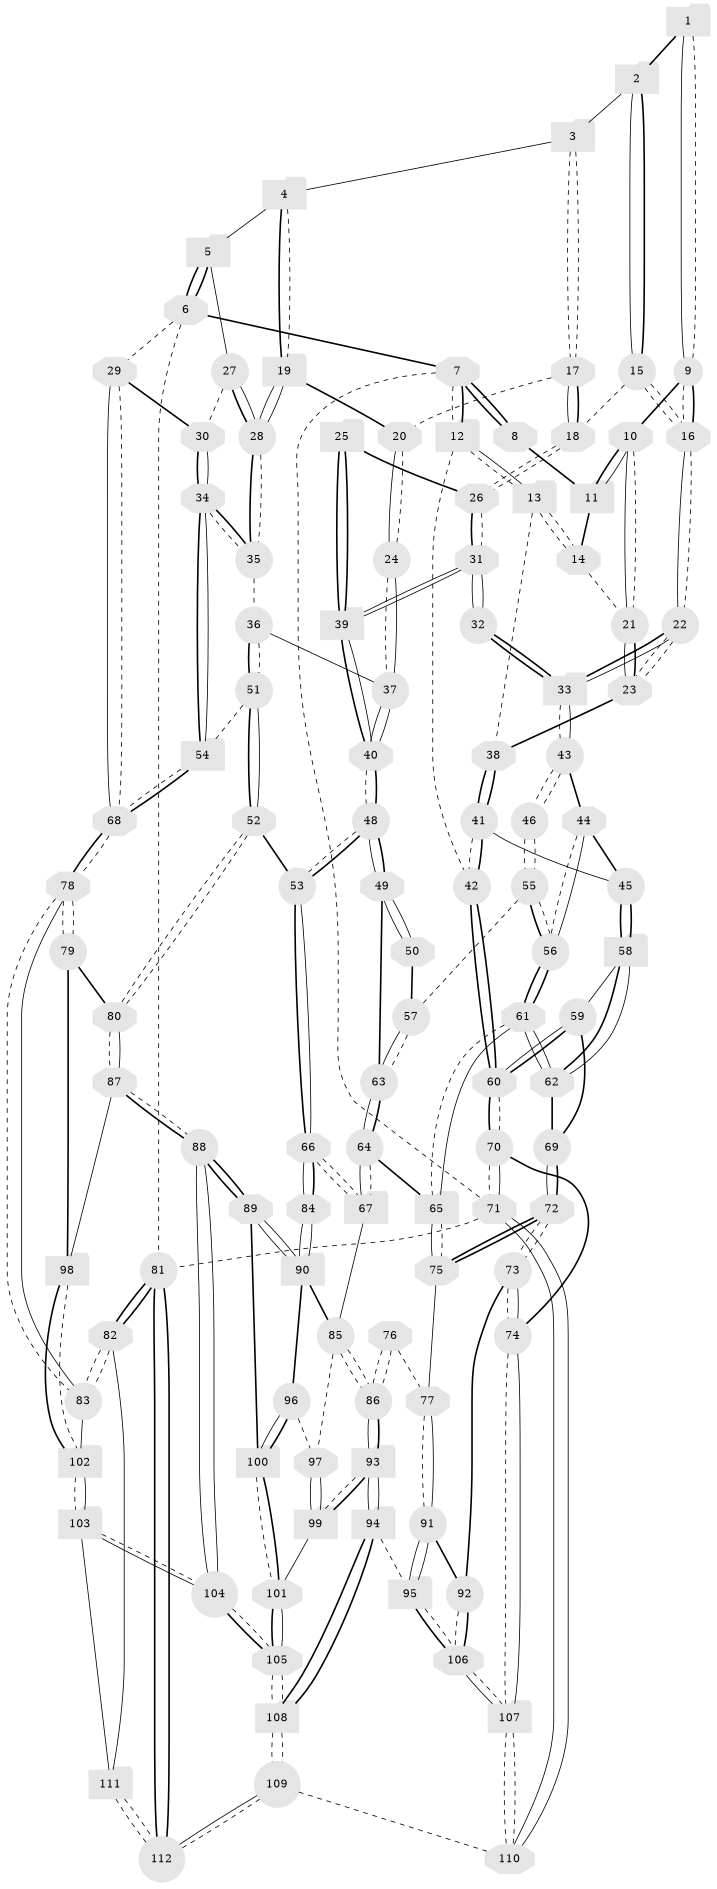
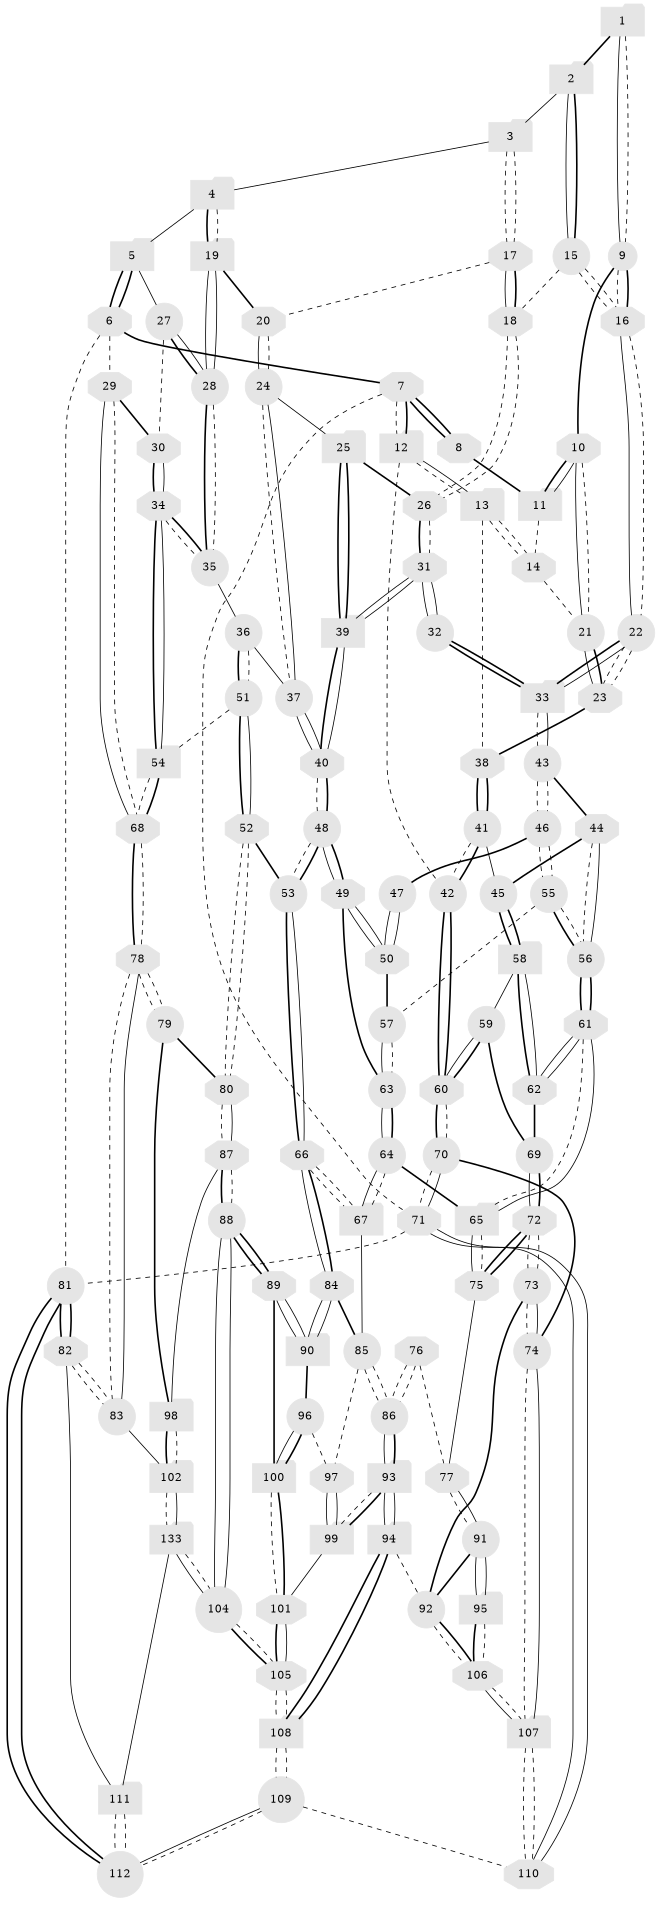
none -> (302, 416)
(585, 529) -> (537, 537)
(254, 593) -> (229, 604)
none -> (397, 894)
(319, 1303) -> (347, 1318)
(80, 1524) -> (171, 1540)
(392, 1559) -> (407, 1574)
